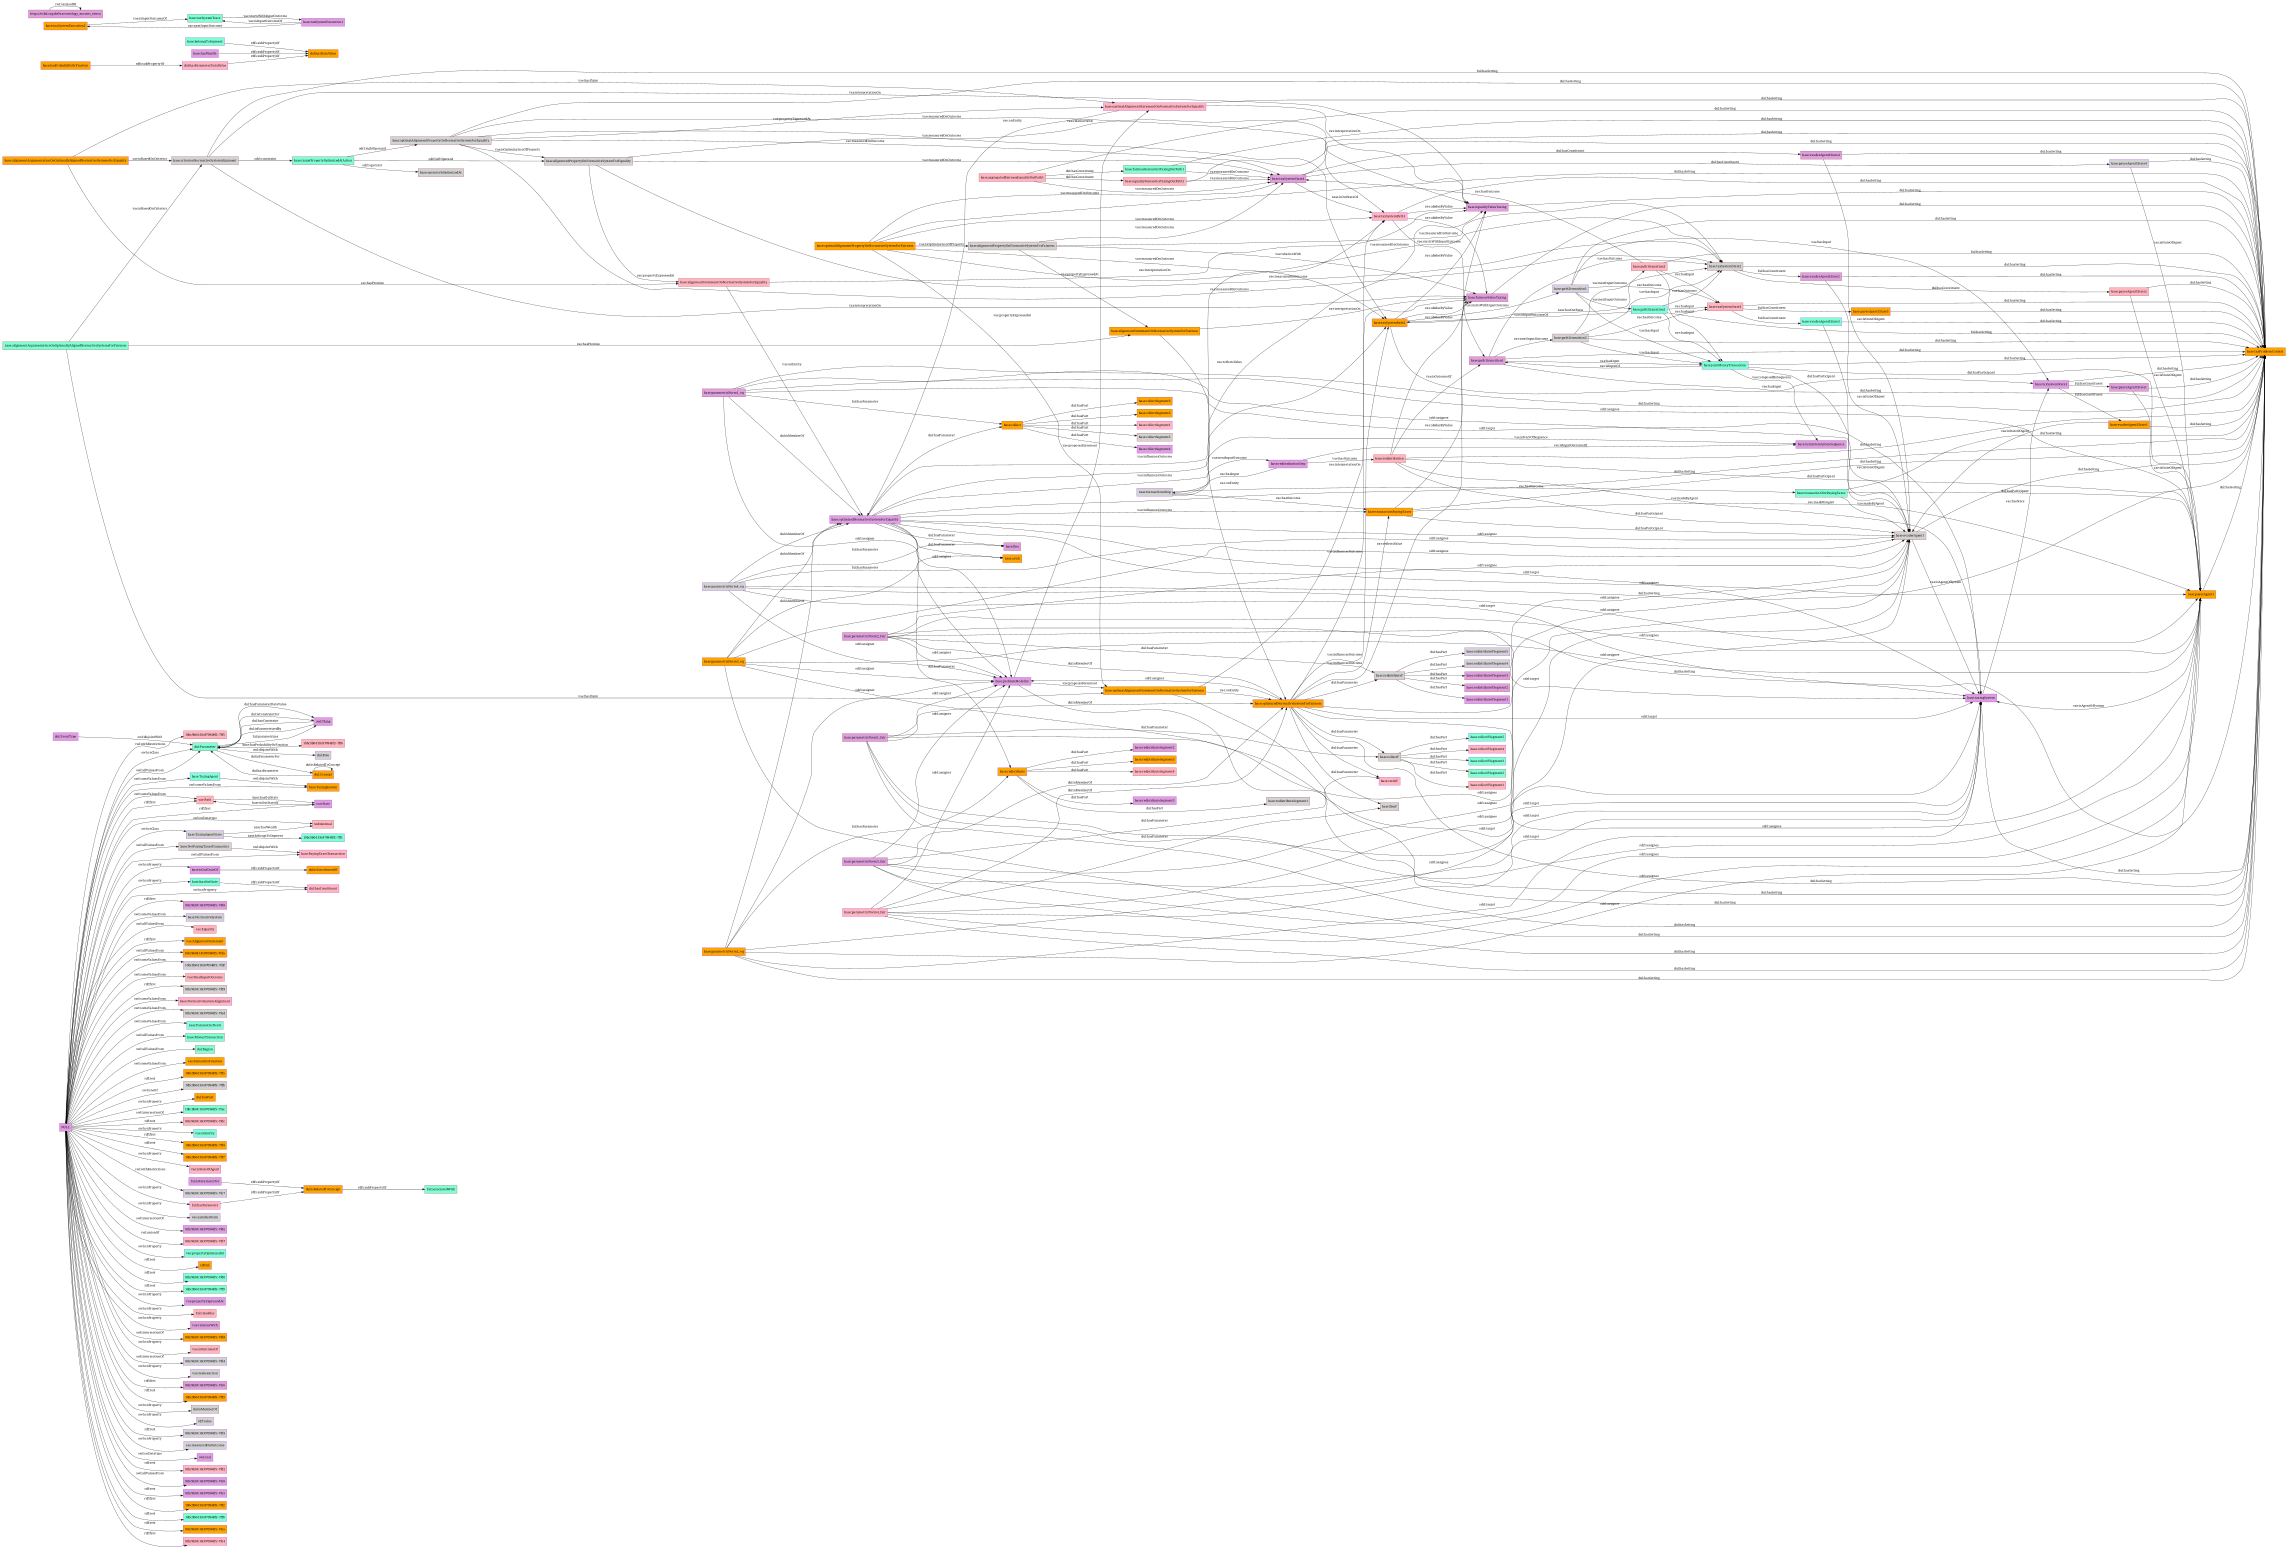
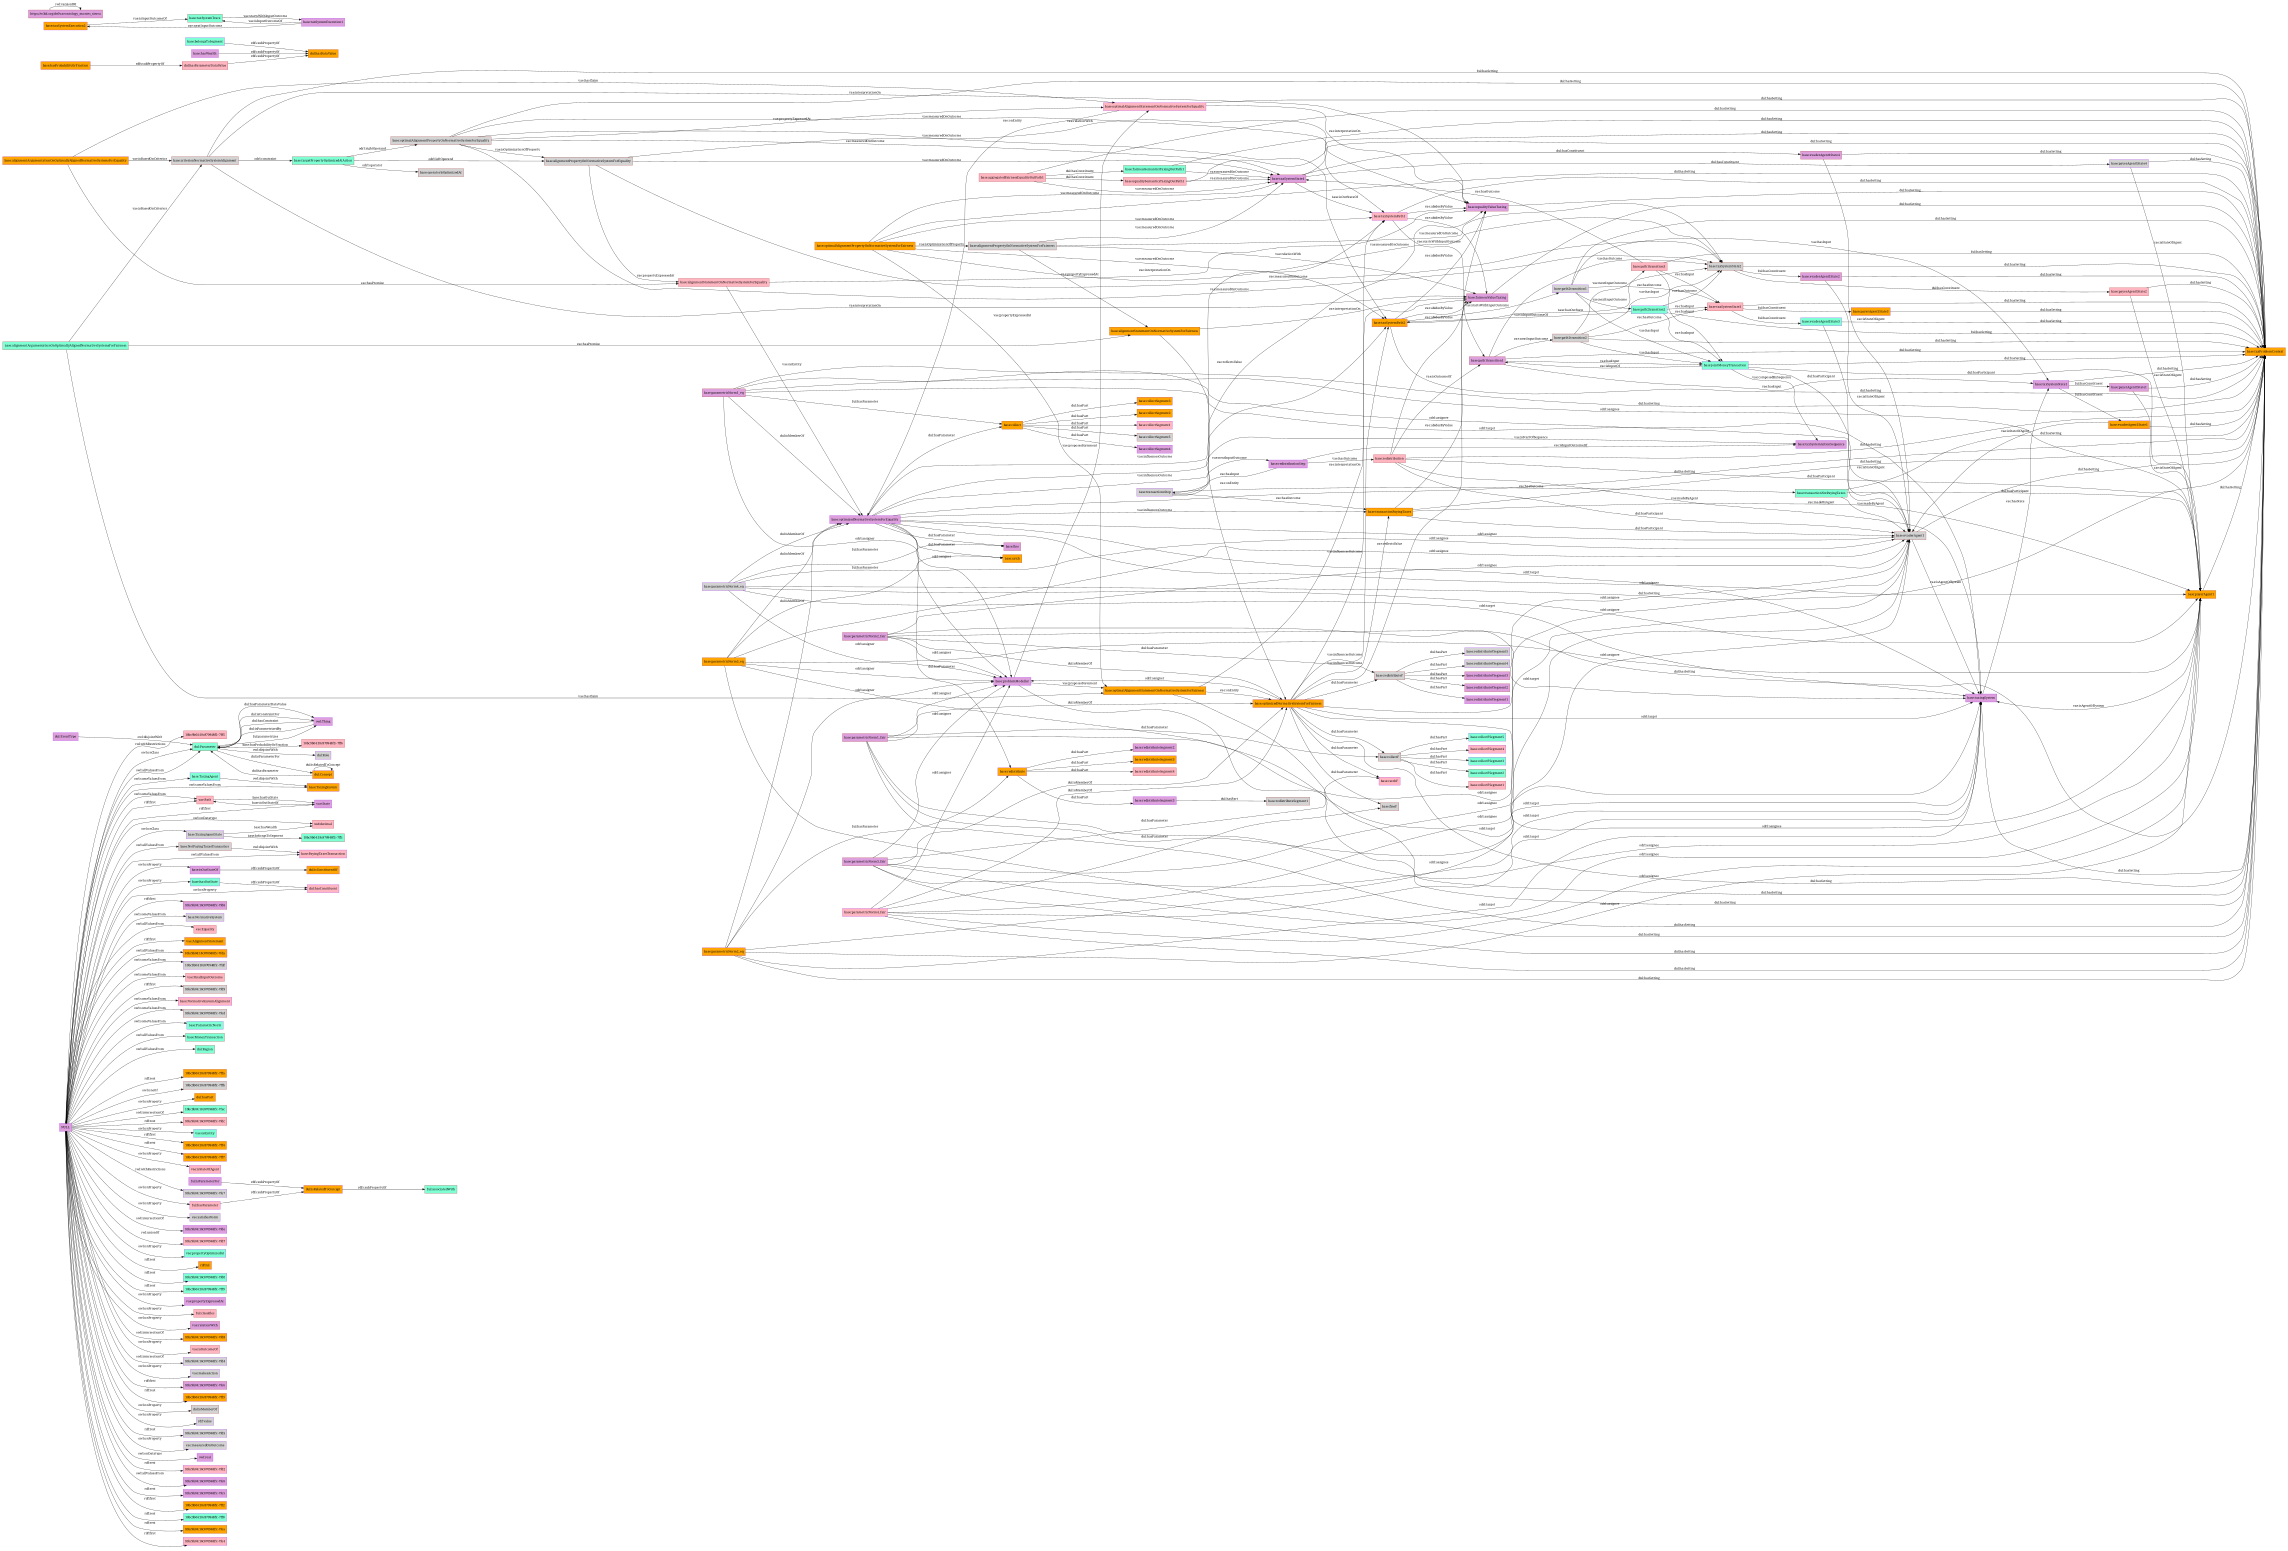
(205, 66) -> (205, 66)
(1526, 623) -> none
(1136, 812) -> (1220, 801)
(323, 838) -> (323, 838)
(205, 1061) -> none
